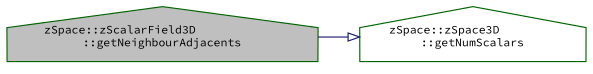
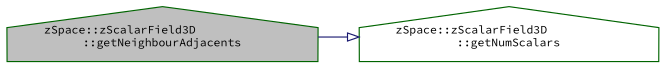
(473, 37) -> (509, 37)
